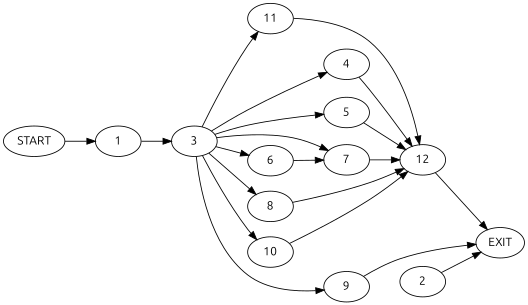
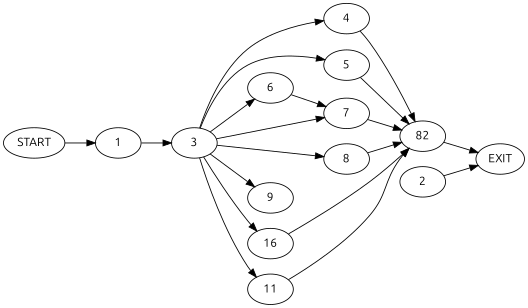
(423, 160) -> (423, 136)
(270, 252) -> (270, 244)
(414, 255) -> none
